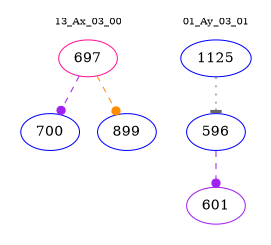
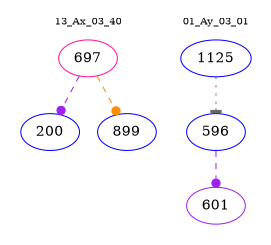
(89, 22) -> (89, 22)
(50, 132) -> (50, 132)
